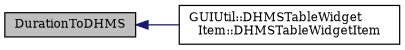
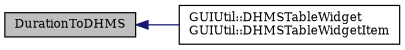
(289, 25) -> (289, 25)
